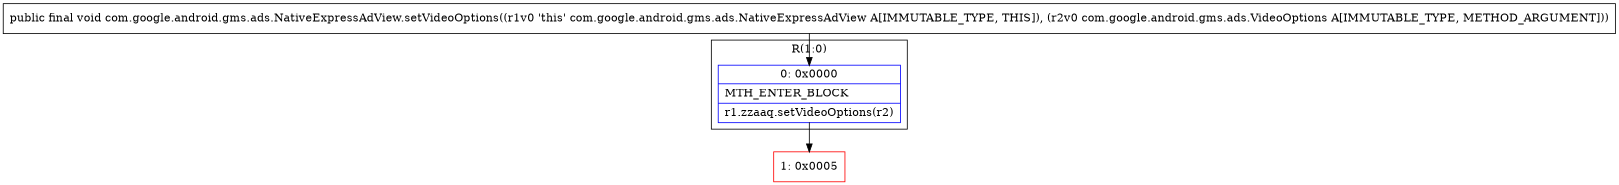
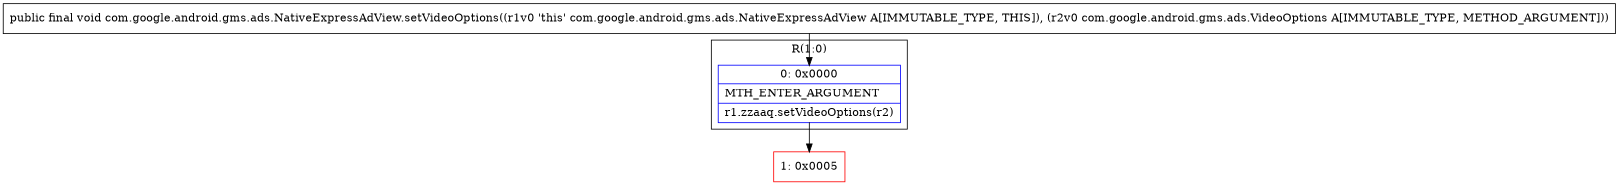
(787, 93) -> (802, 93)
